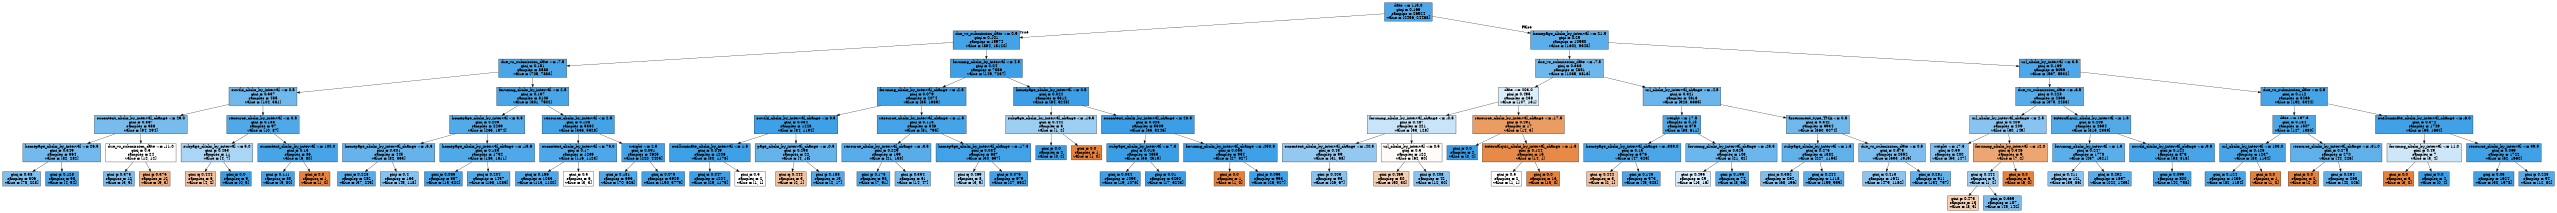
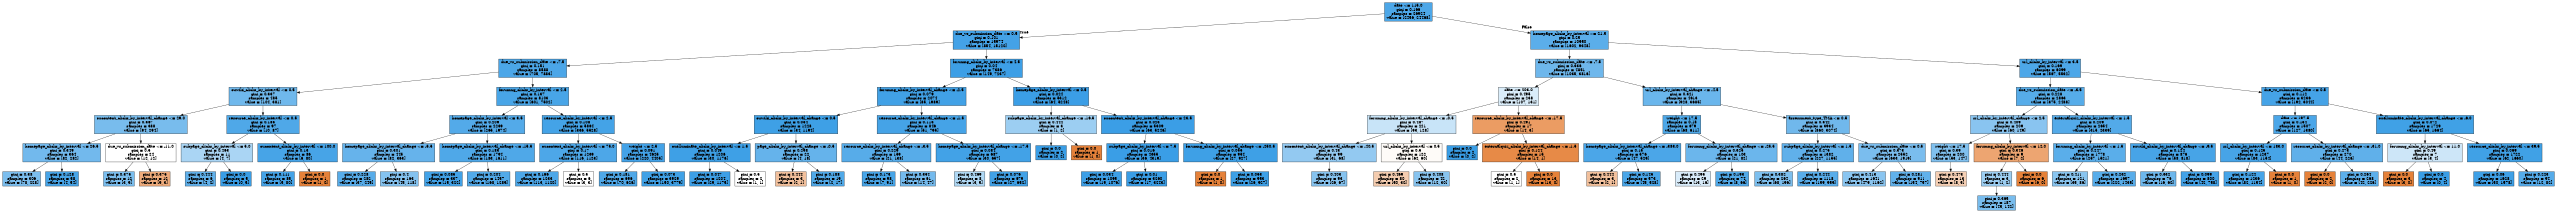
(200, 179) -> (200, 179)
none -> (2158, 179)
(2494, 179) -> (2494, 179)
(1974, 190) -> (1951, 165)
